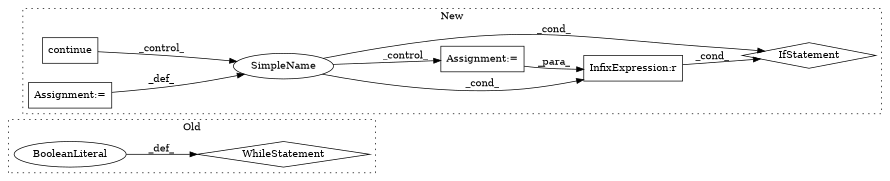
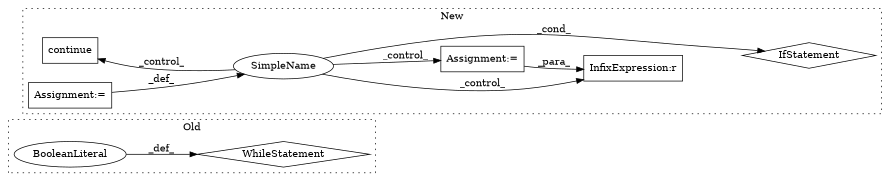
(164, 55) -> (170, 70)
(718, 62) -> none
(482, 84) -> (482, 84)
